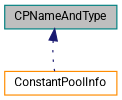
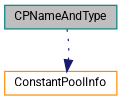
(53, 56) -> (69, 44)
